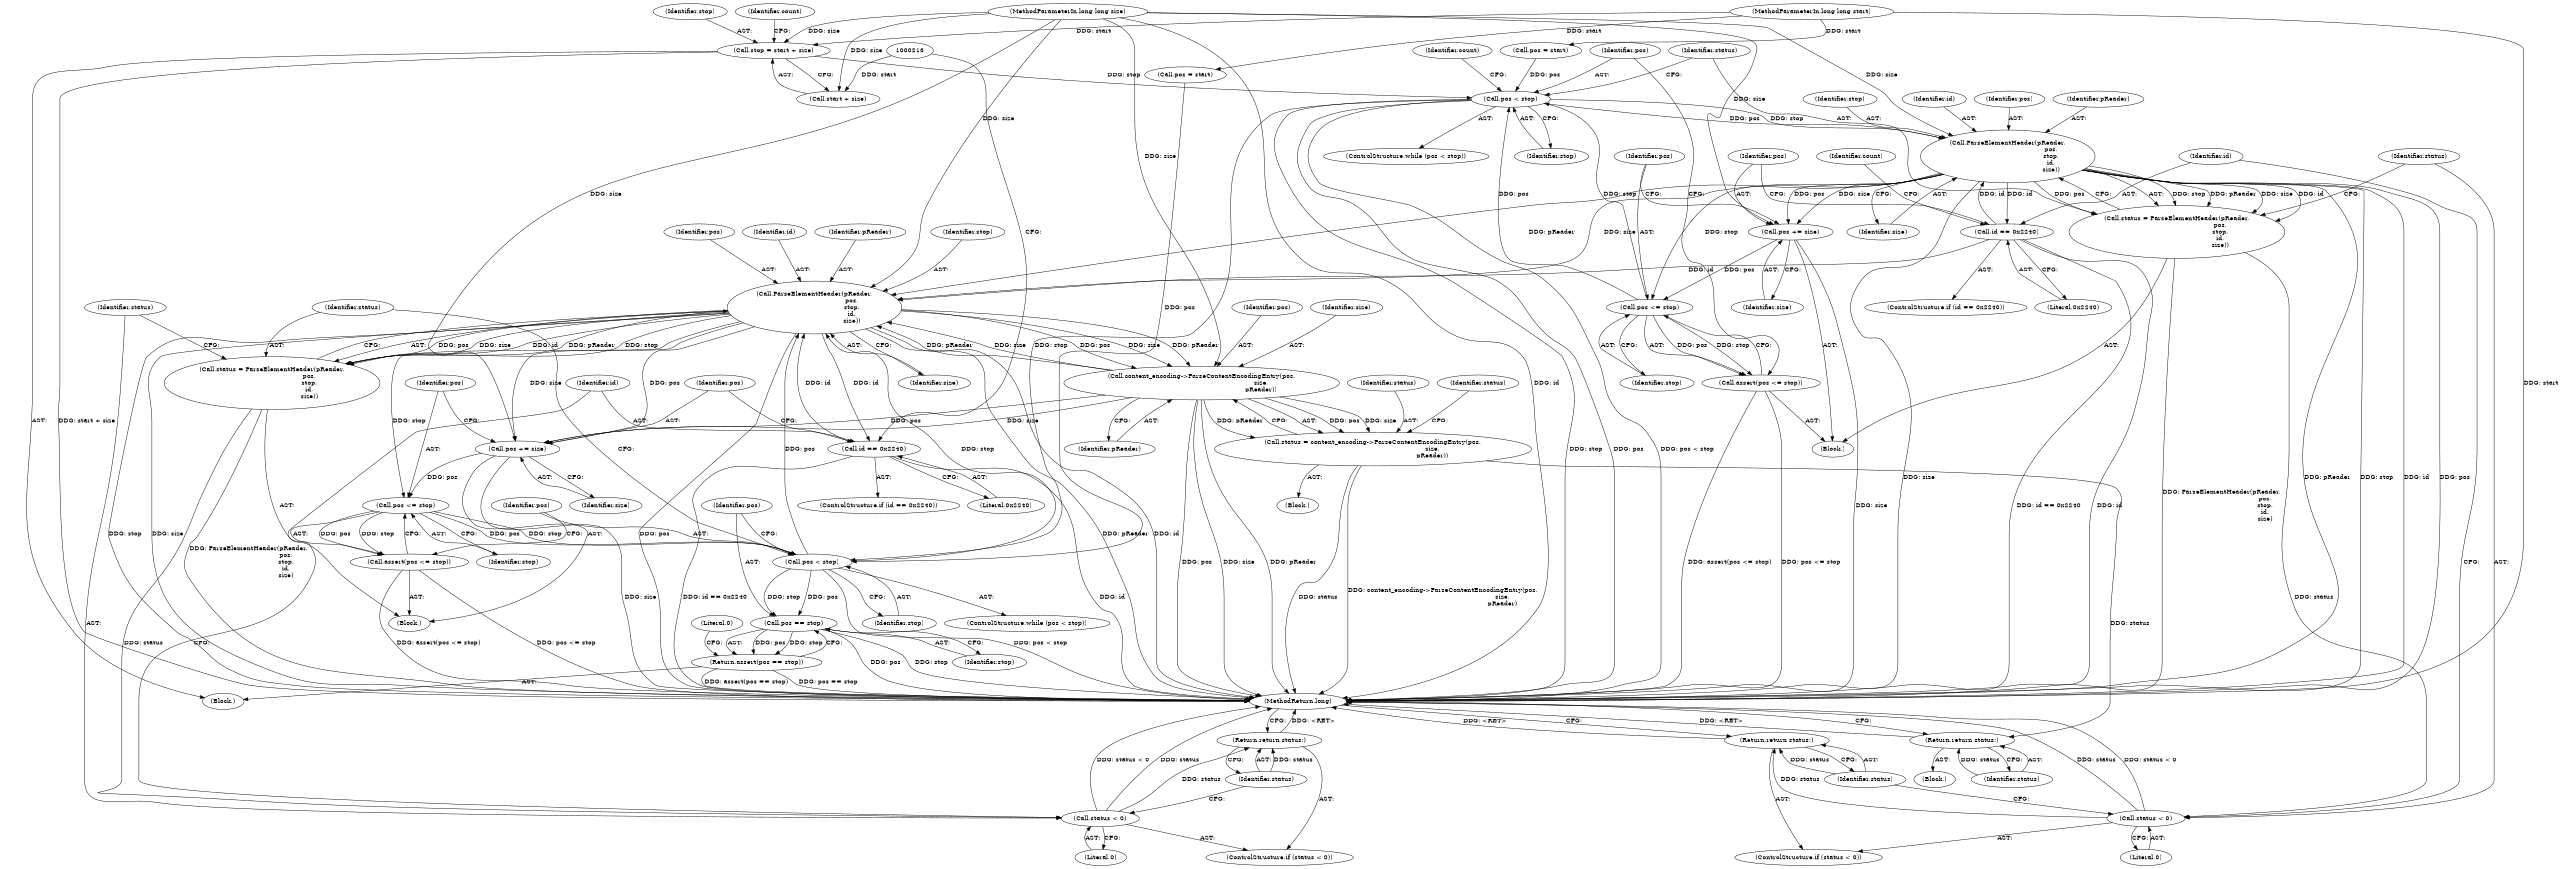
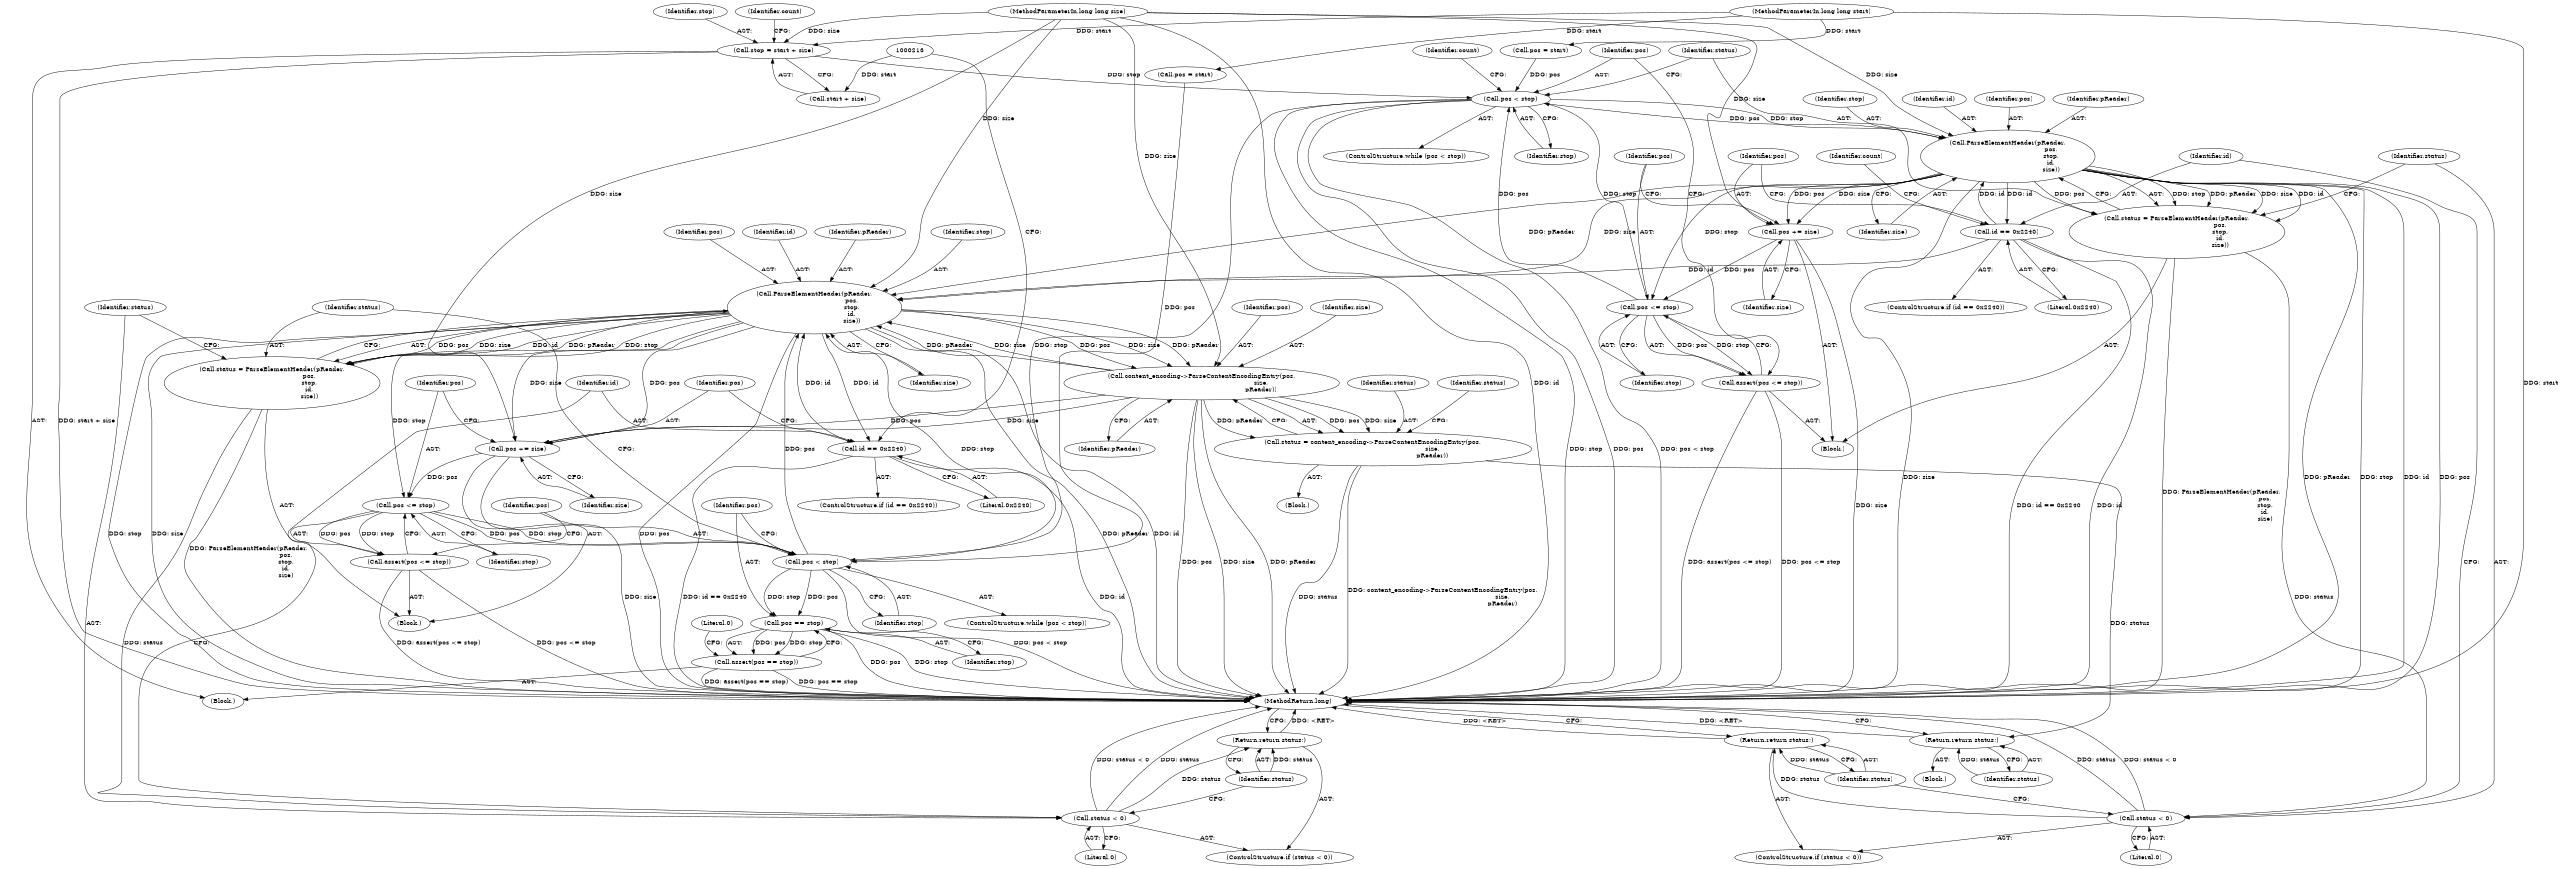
(896, 25) -> none
(757, 662) -> (757, 662)
